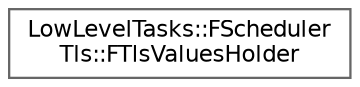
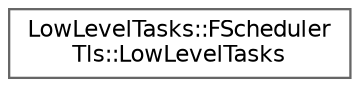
(180, 44) -> (180, 44)
